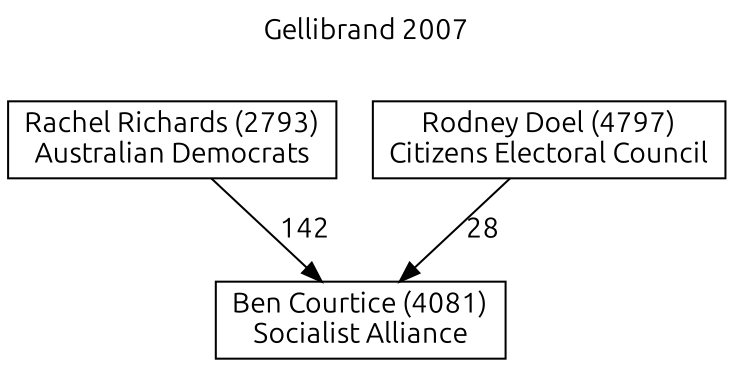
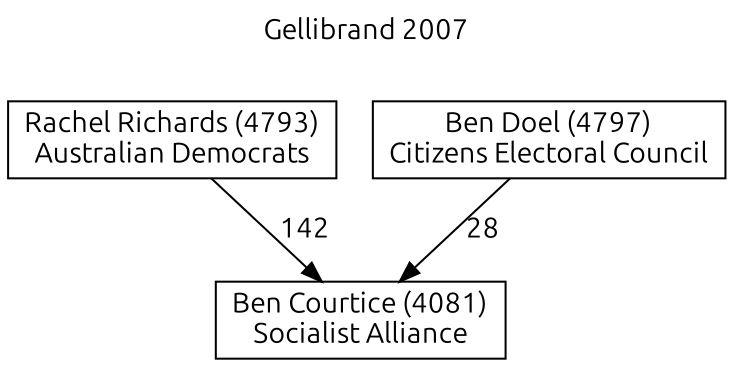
(172, 140) -> (172, 140)
(549, 140) -> (549, 140)
